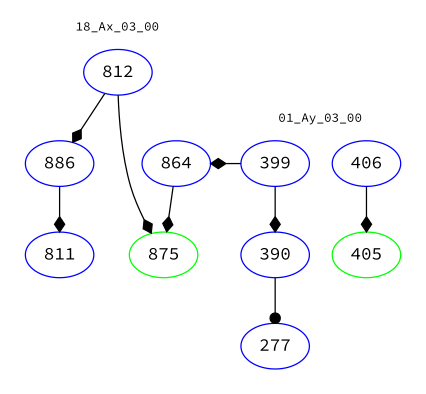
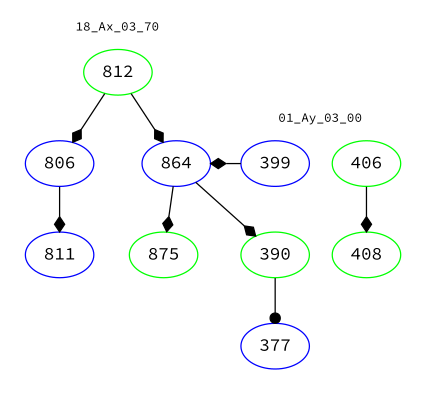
(118, 27) -> (118, 27)
(118, 72) -> (118, 72)
(124, 159) -> (143, 112)
(60, 164) -> (60, 164)
(366, 164) -> (366, 164)
(275, 202) -> (213, 198)
(275, 255) -> (275, 255)
(366, 255) -> (366, 255)
(275, 346) -> (275, 346)
